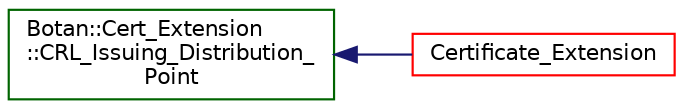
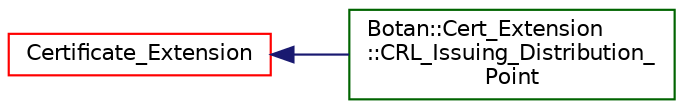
(385, 55) -> (321, 55)
